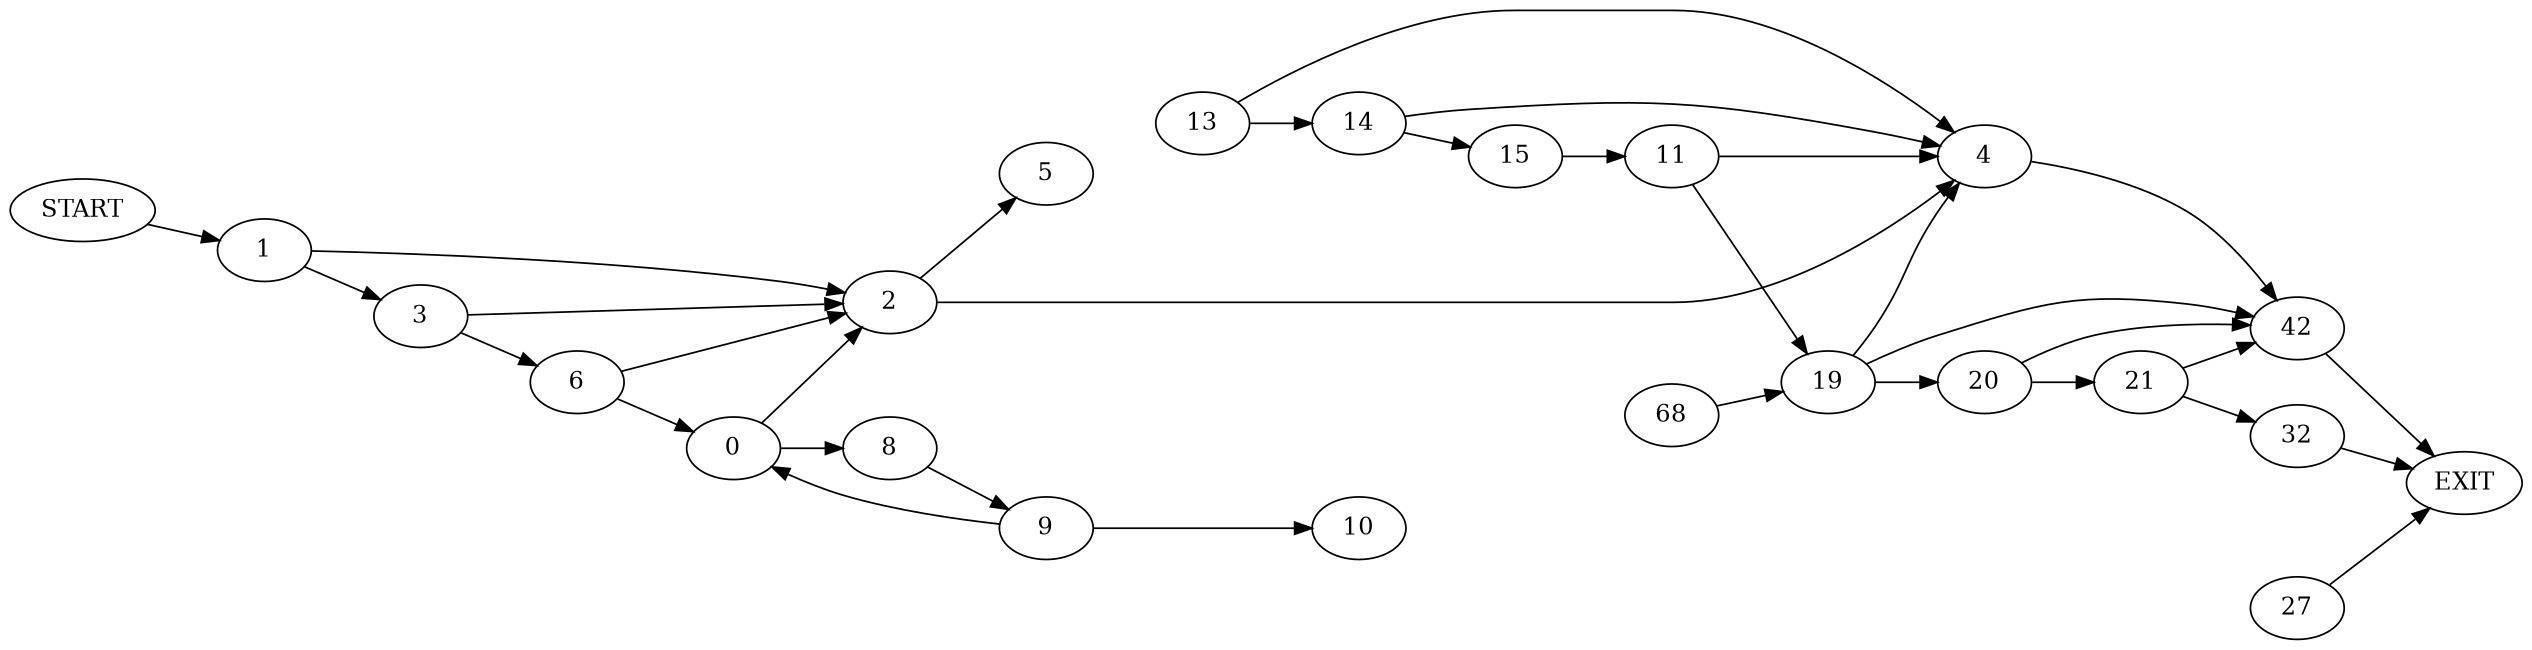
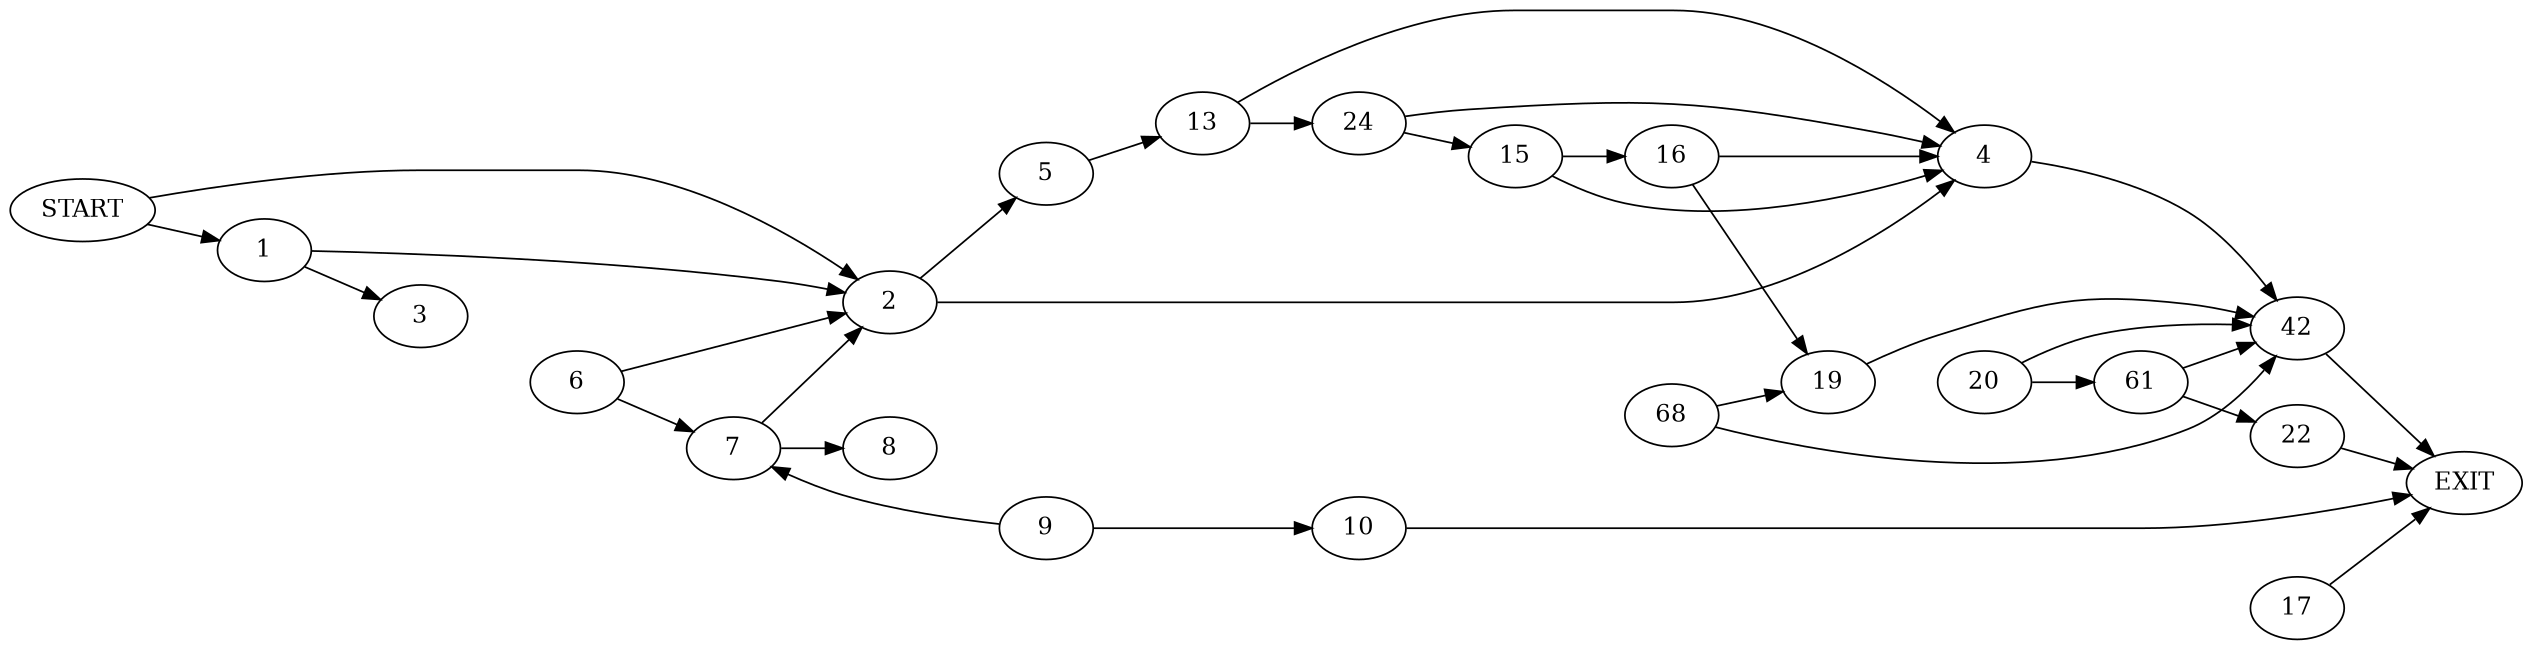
(1359, 123) -> (1359, 123)
none -> (1116, 151)
(1672, 156) -> (1672, 156)
(1903, 277) -> (1738, 210)
(646, 310) -> (506, 170)
(491, 346) -> none
(1898, 382) -> none
(2141, 382) -> (2141, 382)
(2297, 436) -> (2297, 436)
(734, 448) -> (734, 448)
none -> (2001, 463)
(960, 484) -> none
none -> (1901, 528)
(2297, 608) -> (2297, 608)
